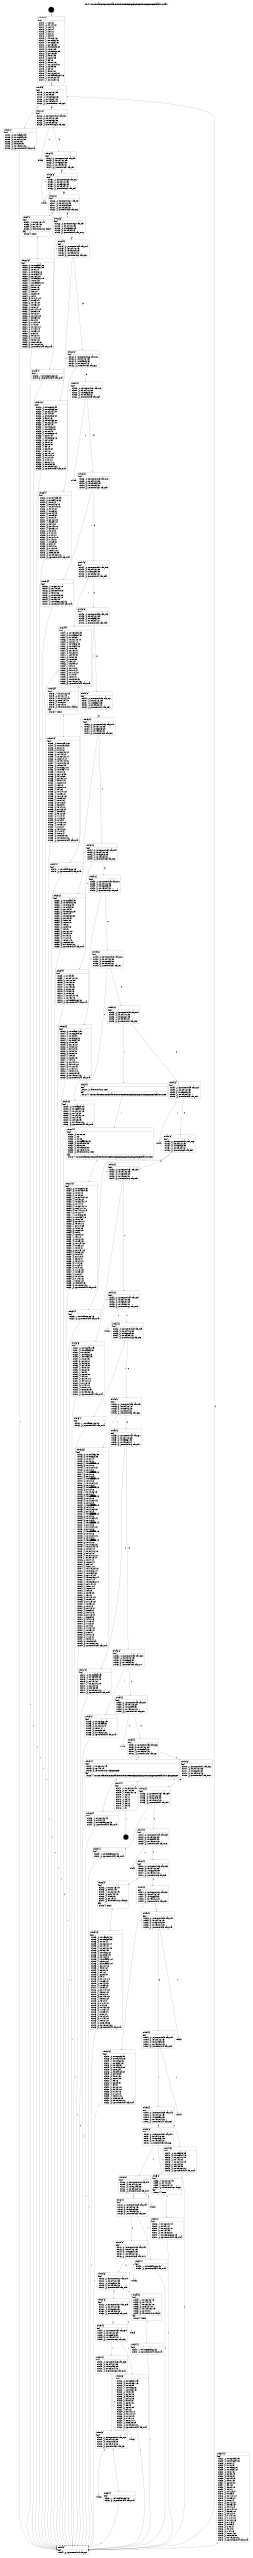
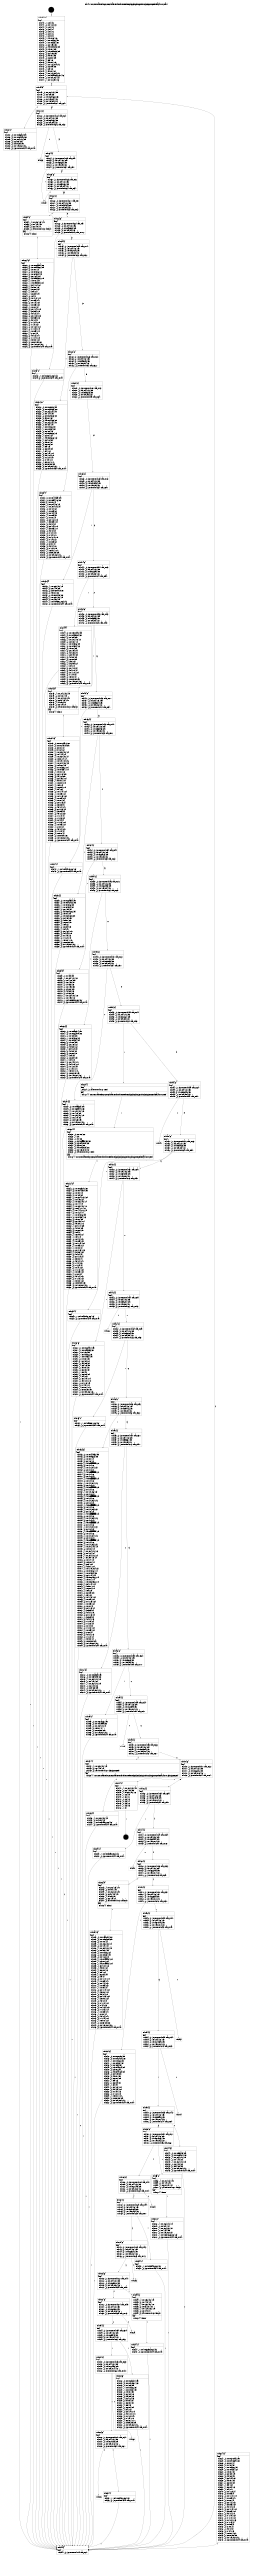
(73, 481) -> none
